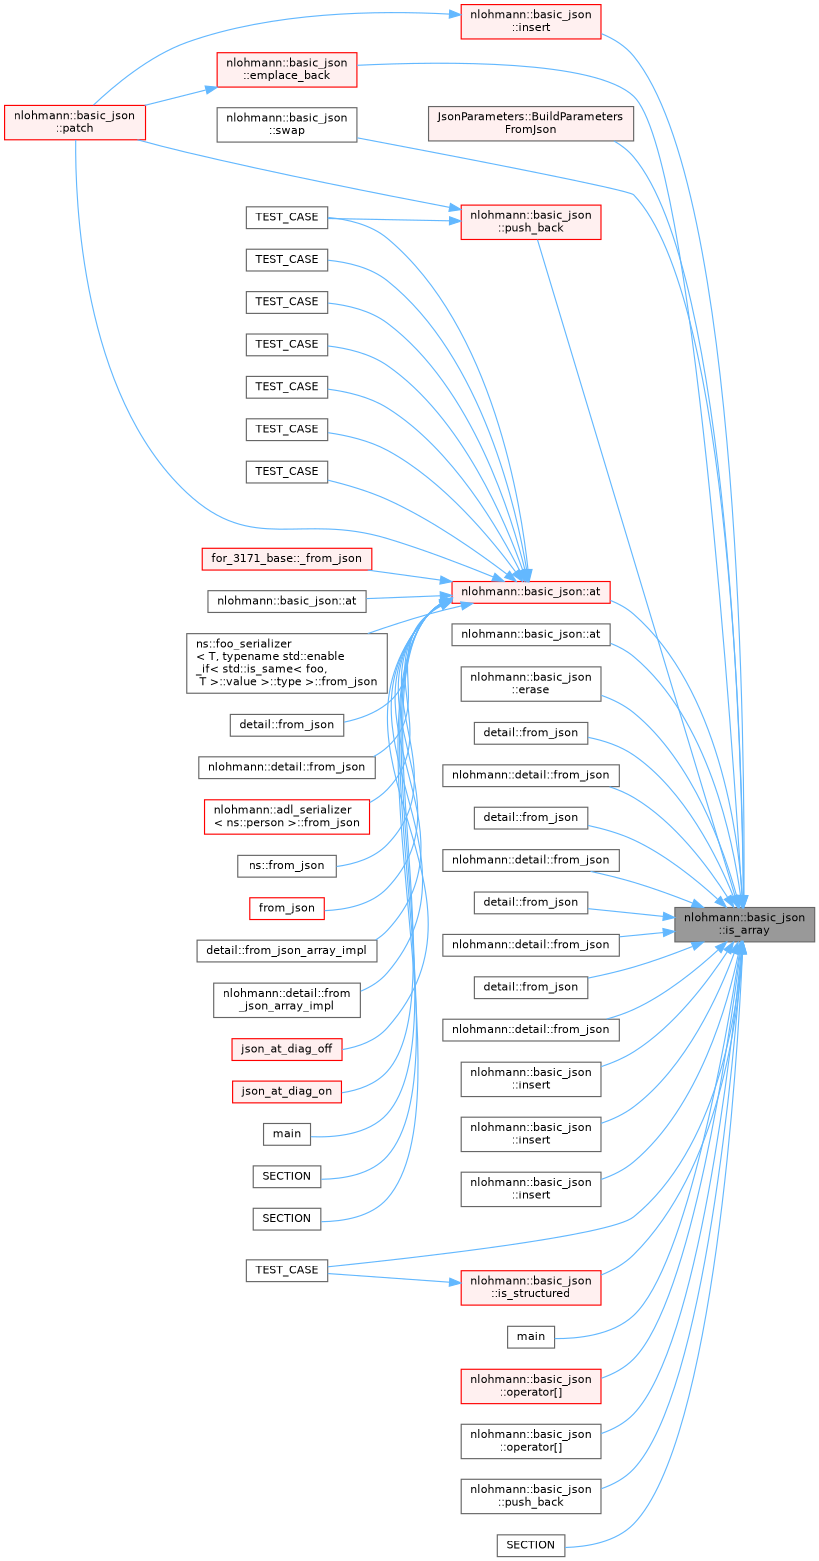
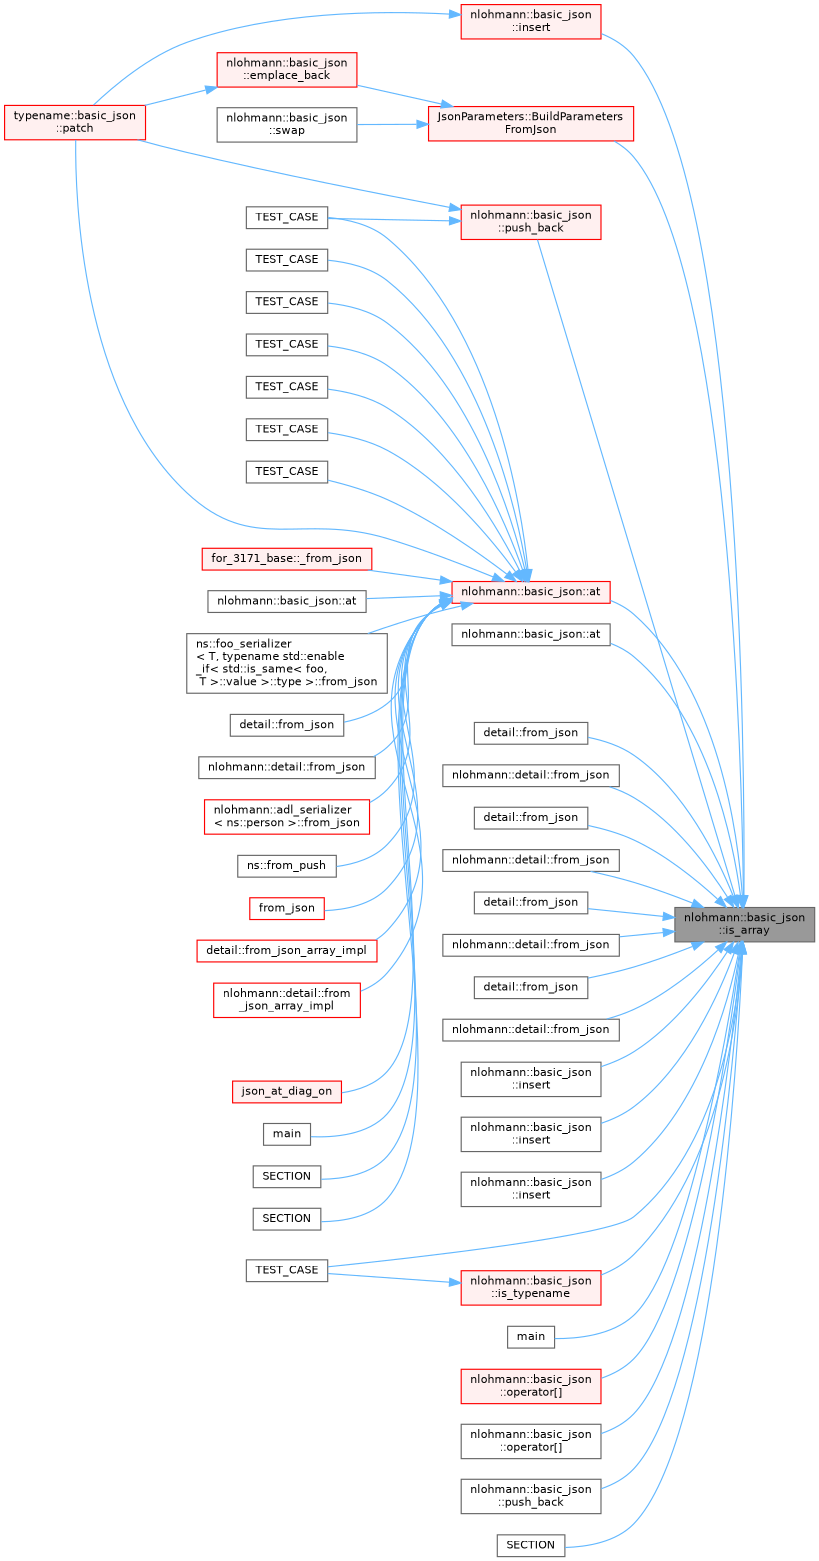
(75, 123) -> (75, 123)
(531, 124) -> (531, 124)
(675, 277) -> (387, 124)
(703, 433) -> (399, 95)
(531, 684) -> none
(287, 866) -> (287, 866)
(287, 951) -> (287, 951)
(287, 1000) -> (287, 1000)
(287, 1050) -> none
(531, 1288) -> (531, 1288)
